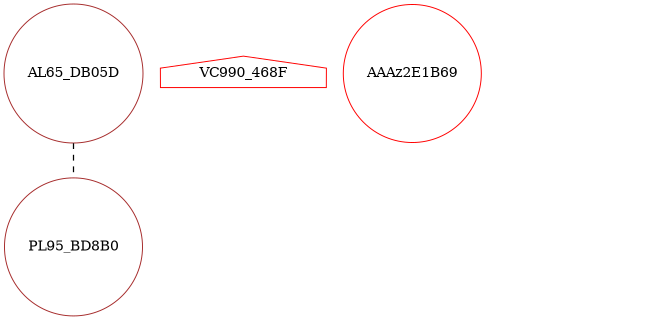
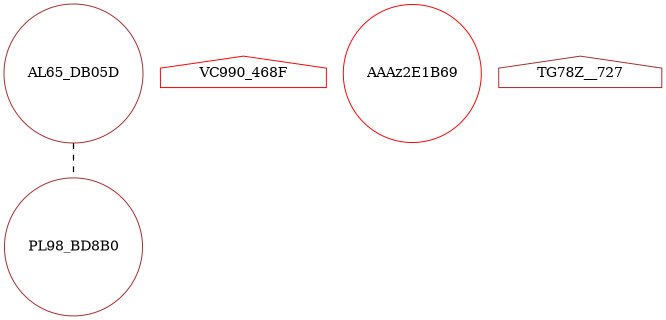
none -> (580, 74)
(73, 247) -> (73, 247)
